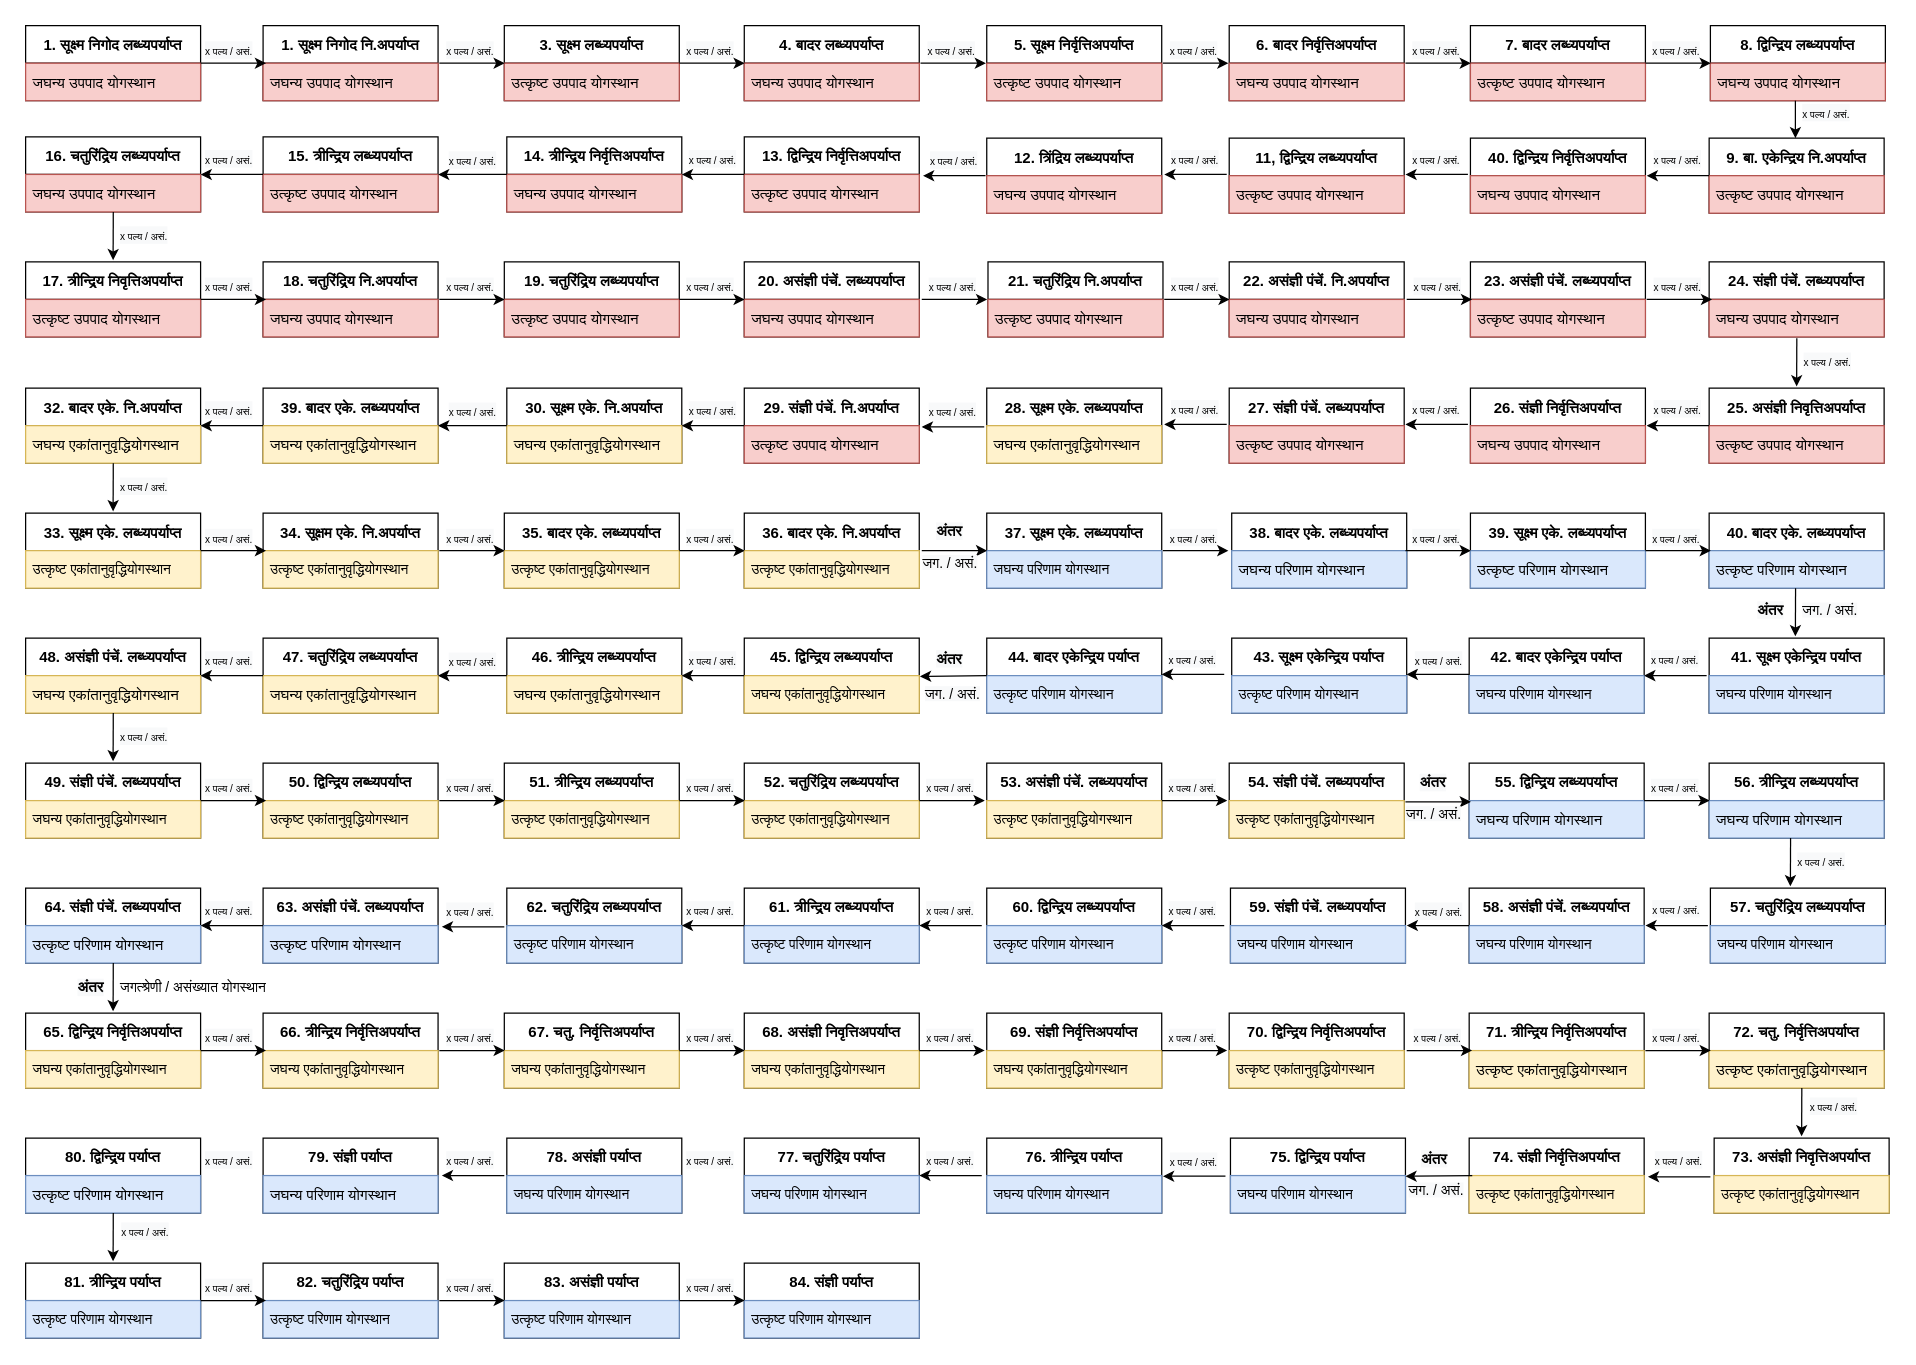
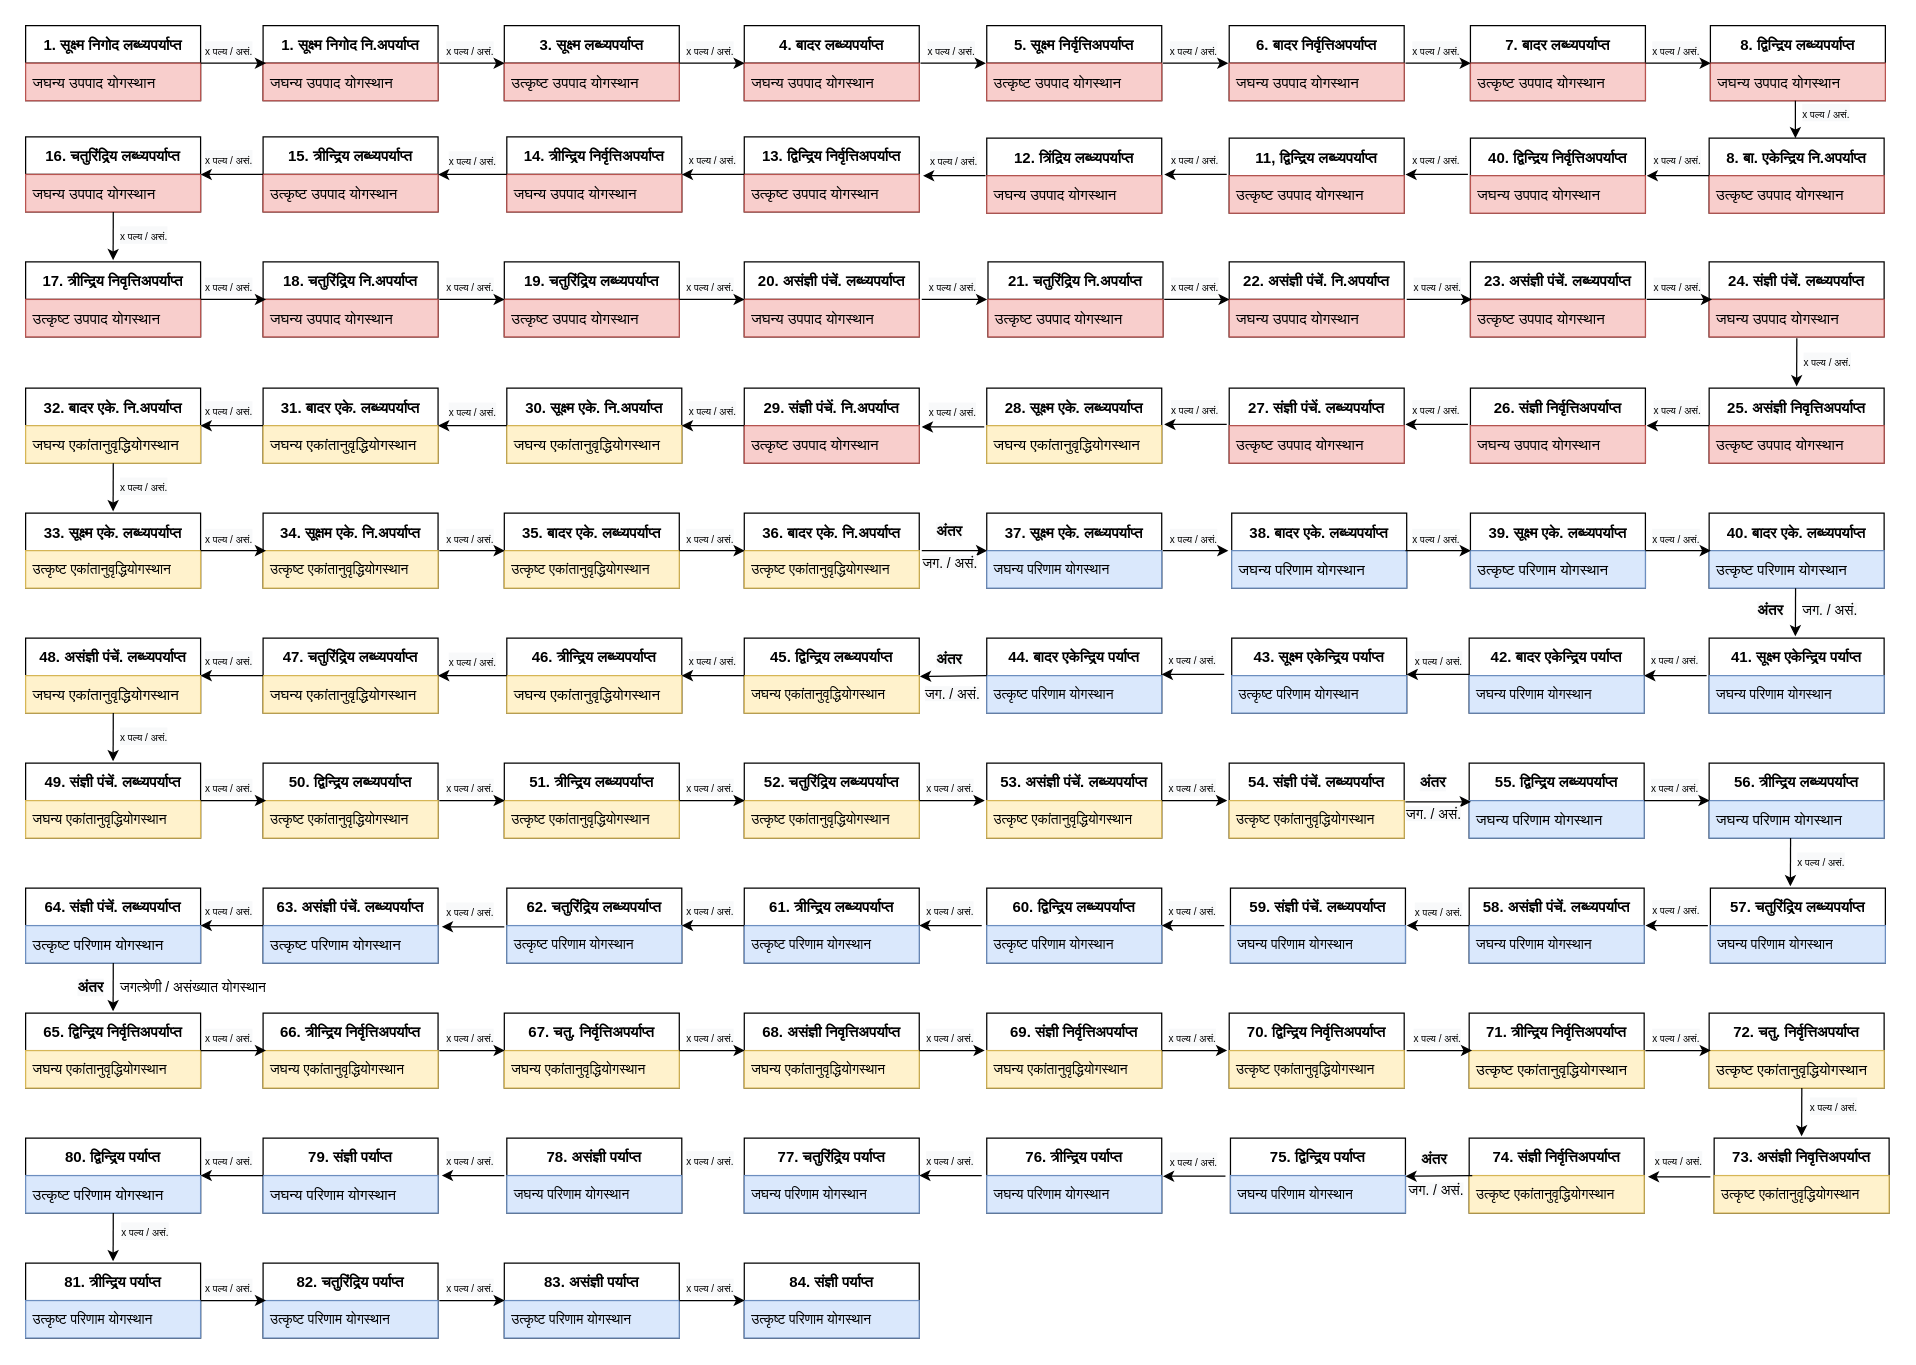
(1796, 158) -> (1796, 158)
(350, 408) -> (350, 408)
none -> (235, 1176)
